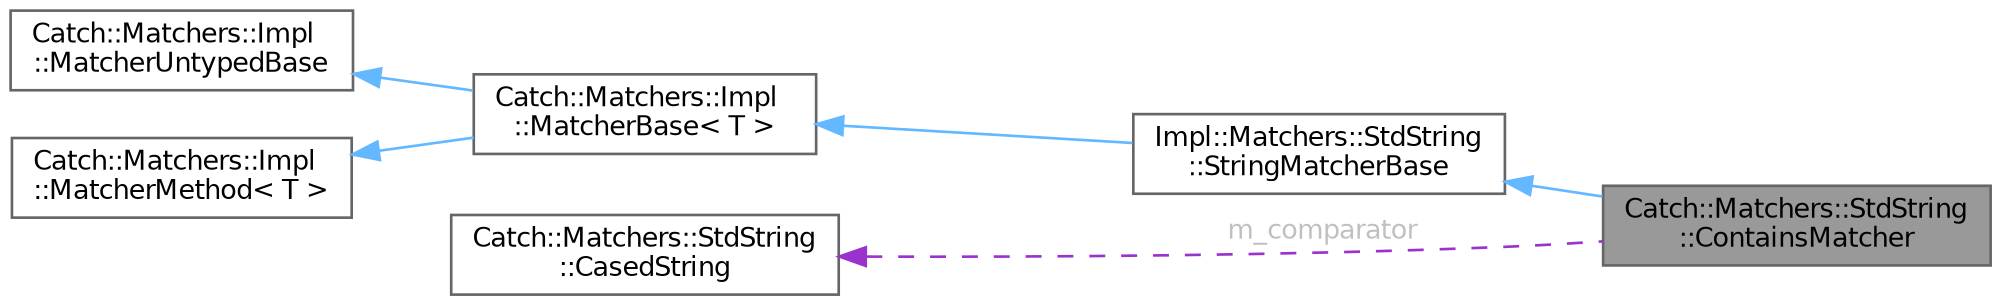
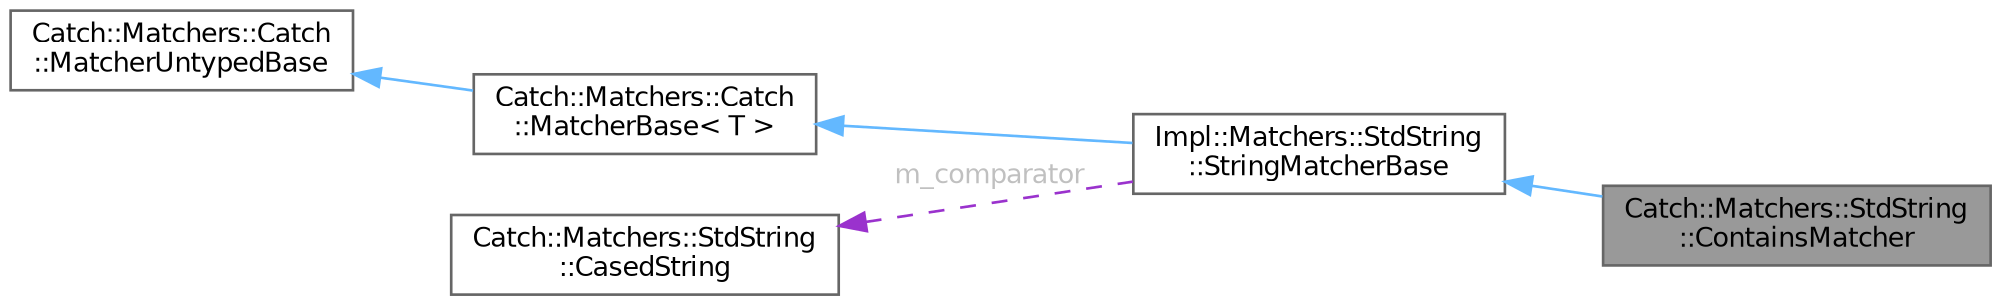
(182, 50) -> (182, 50)
(645, 114) -> (645, 114)
(182, 178) -> none
(1235, 254) -> (999, 202)
